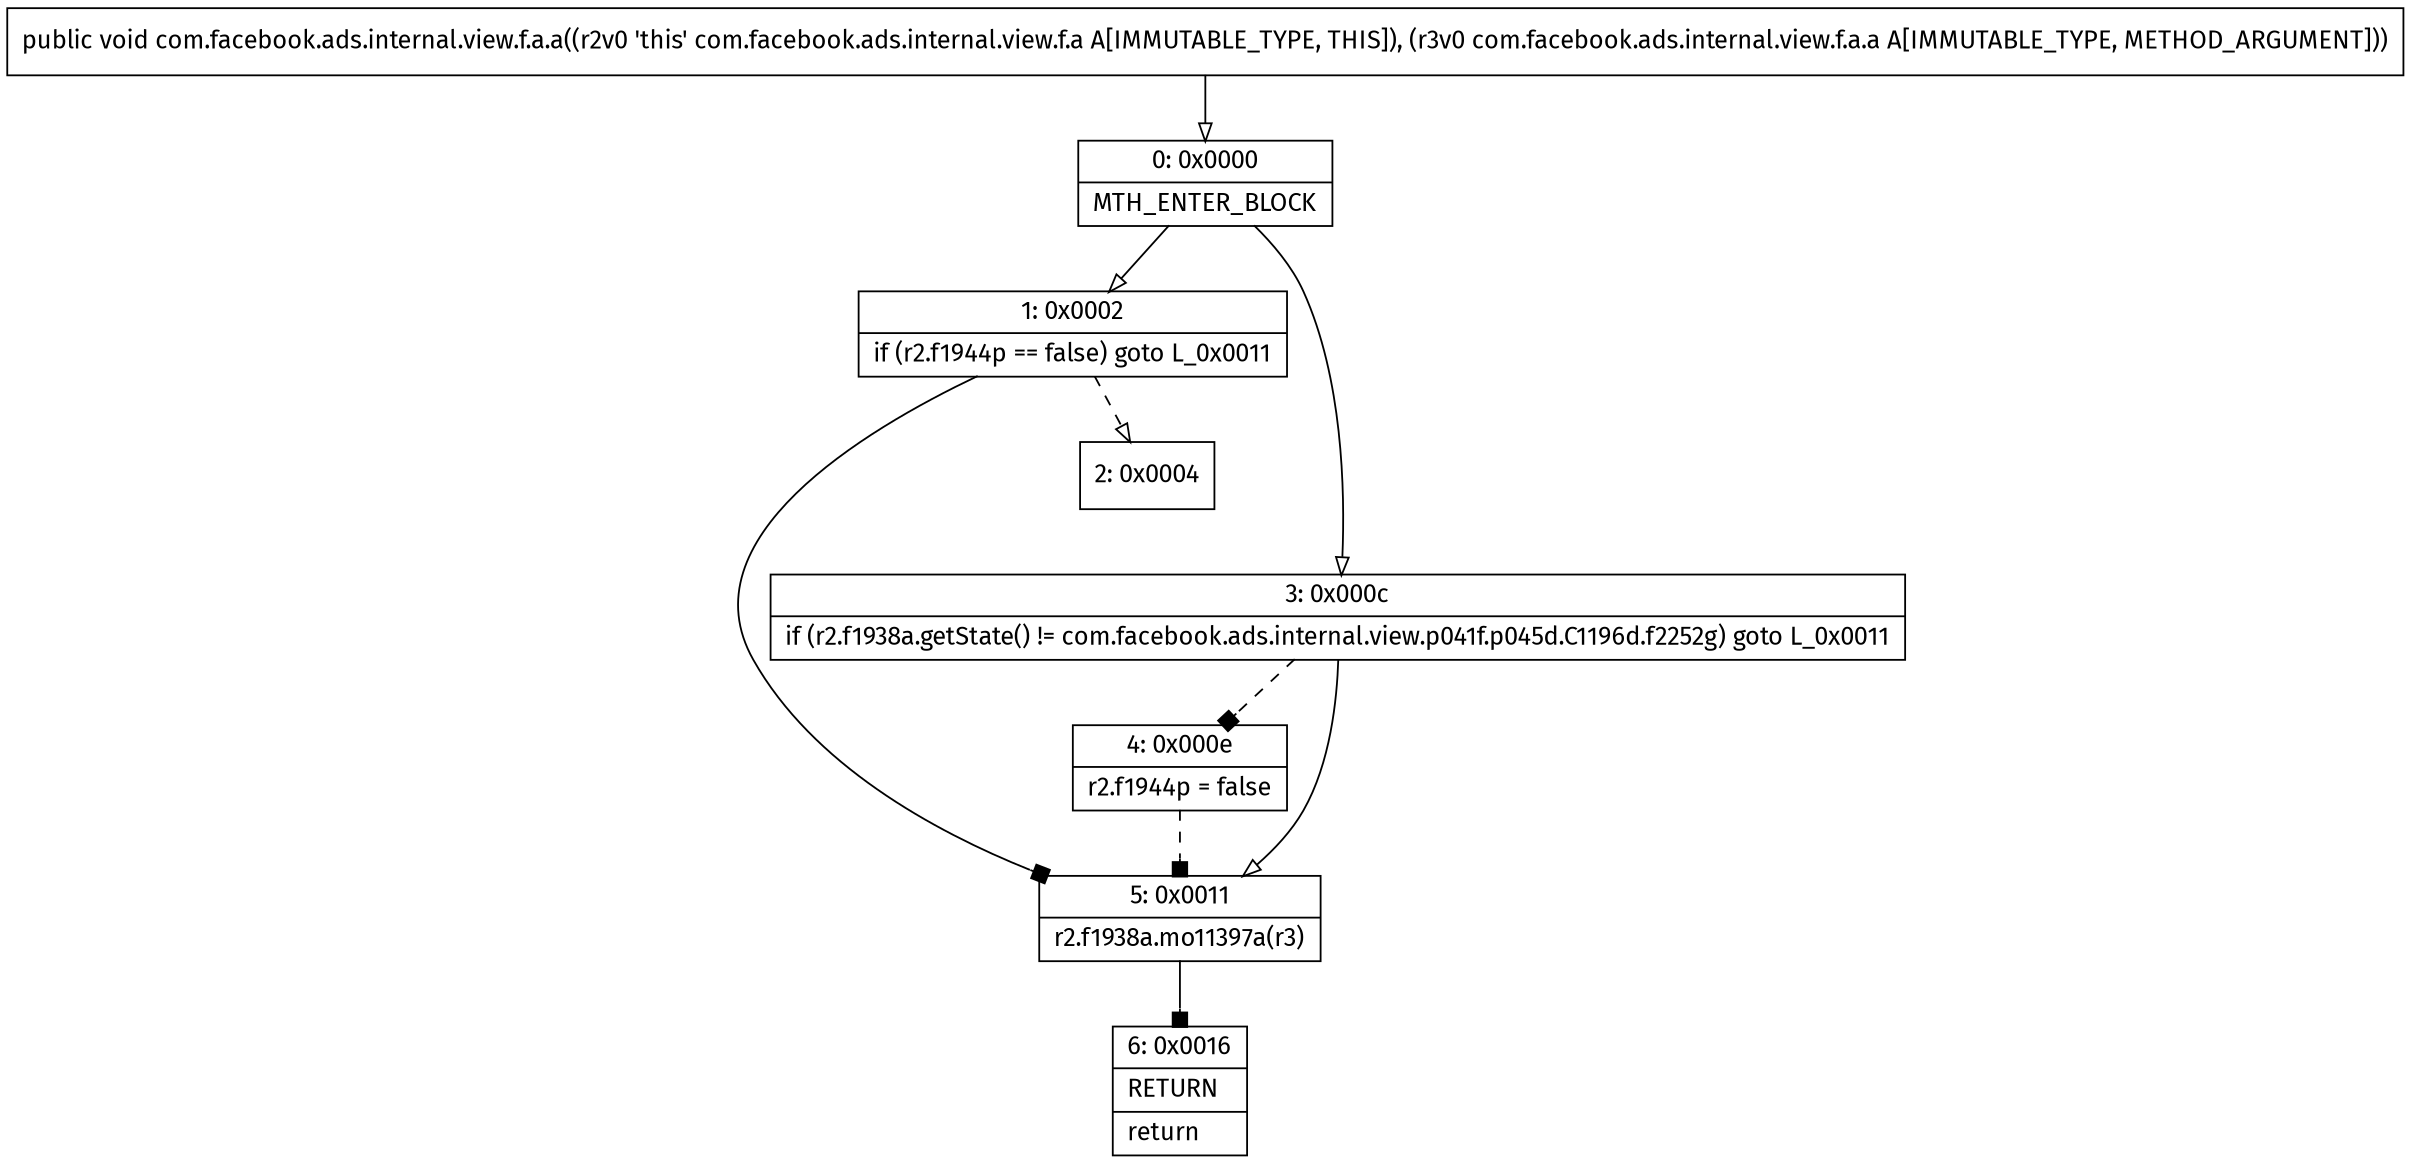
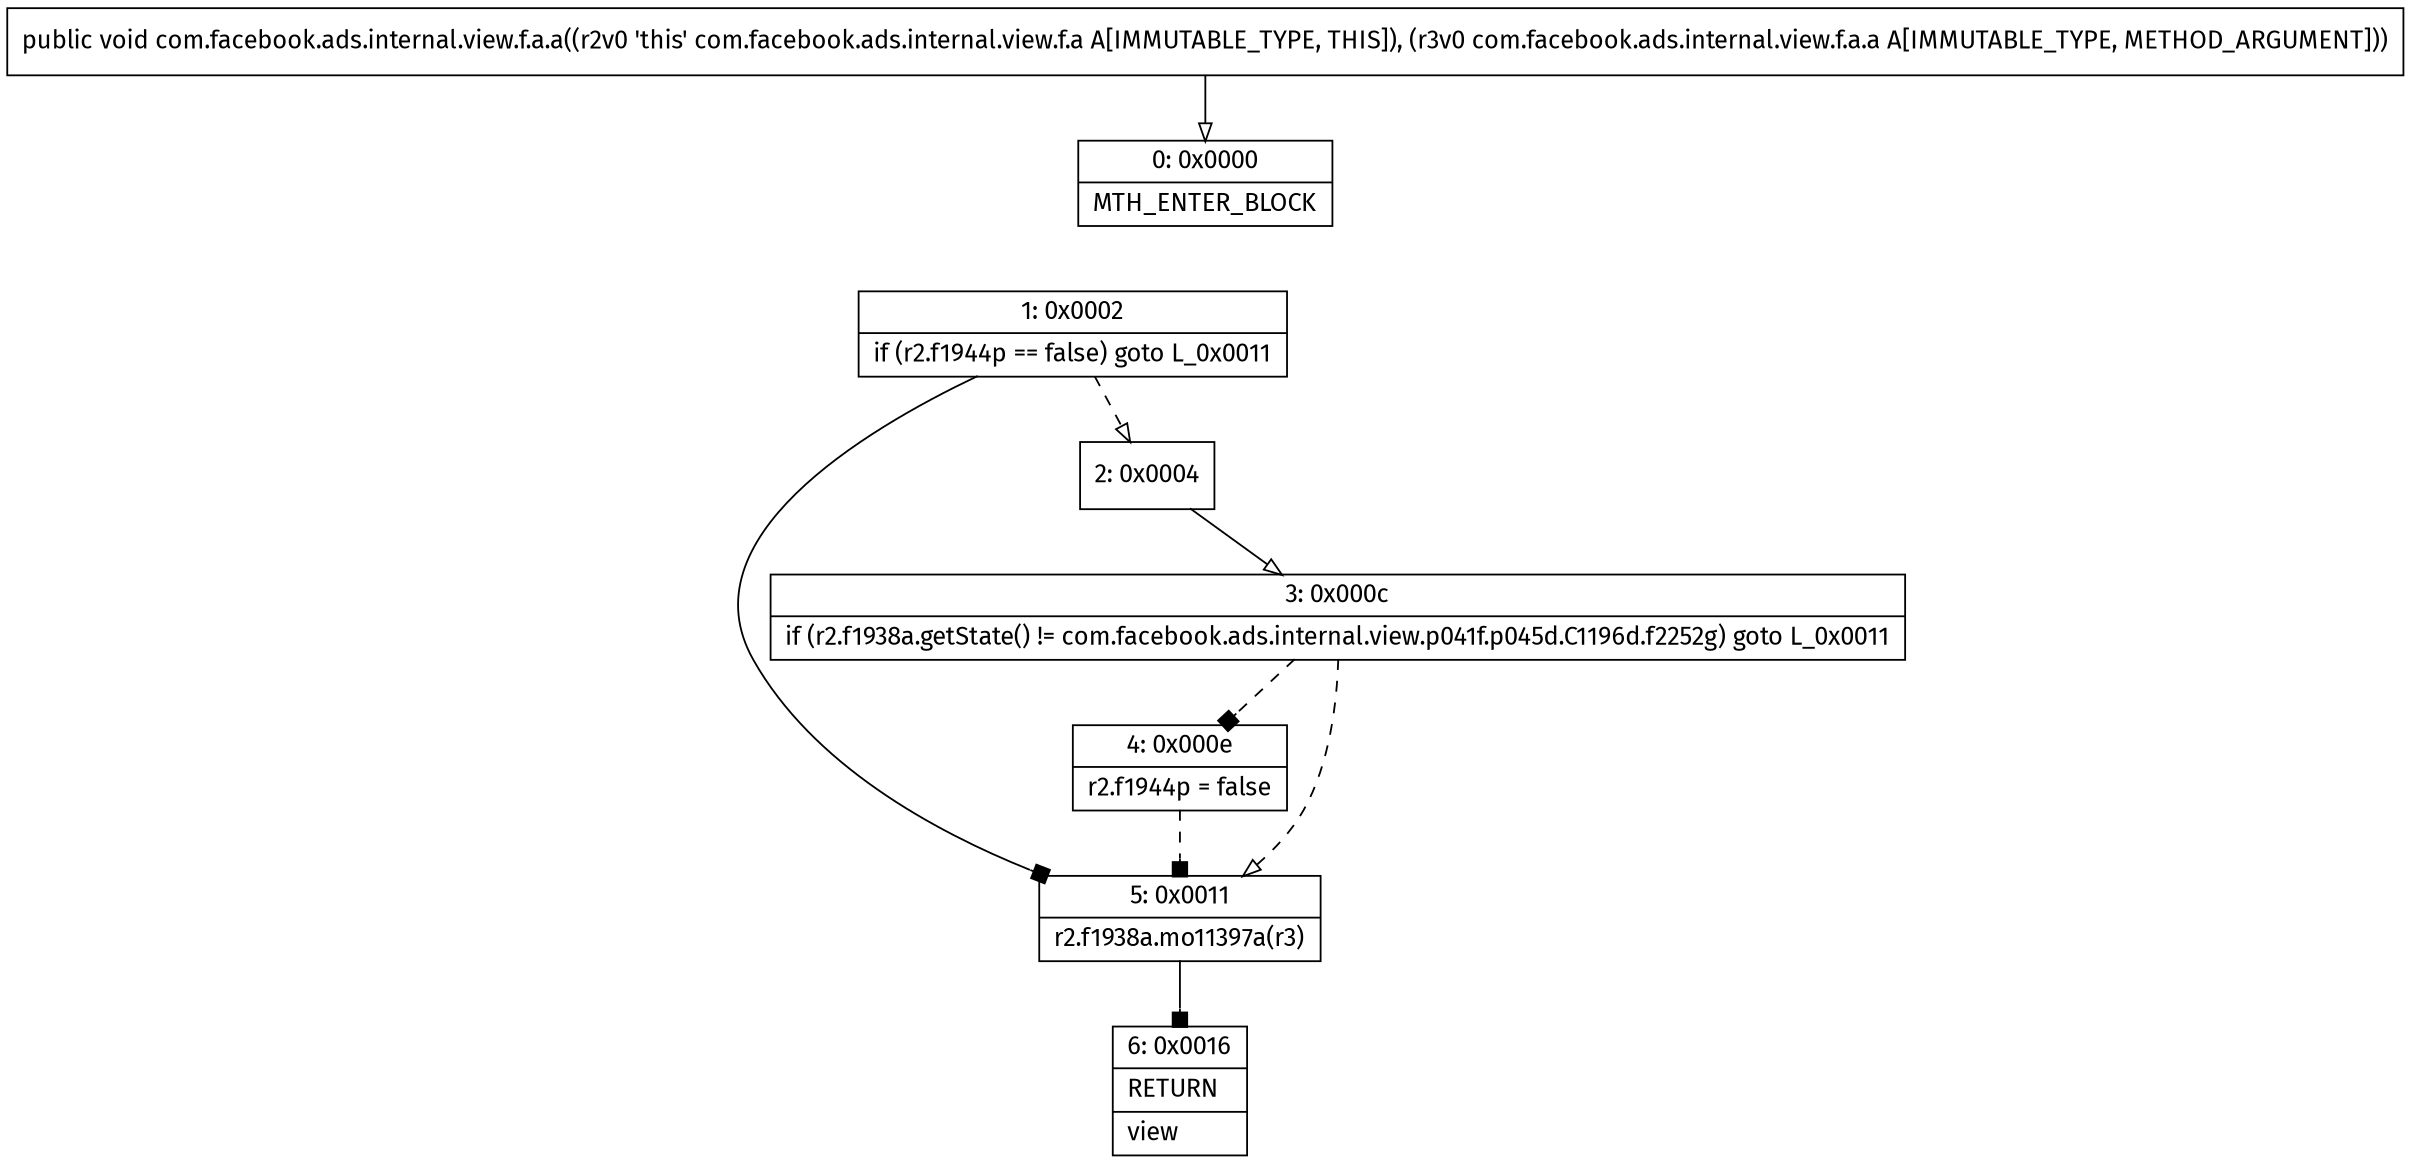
(1145, 252) -> none
(1331, 381) -> (1229, 536)
(1320, 771) -> (1320, 771)
(1164, 1133) -> (1153, 1133)
